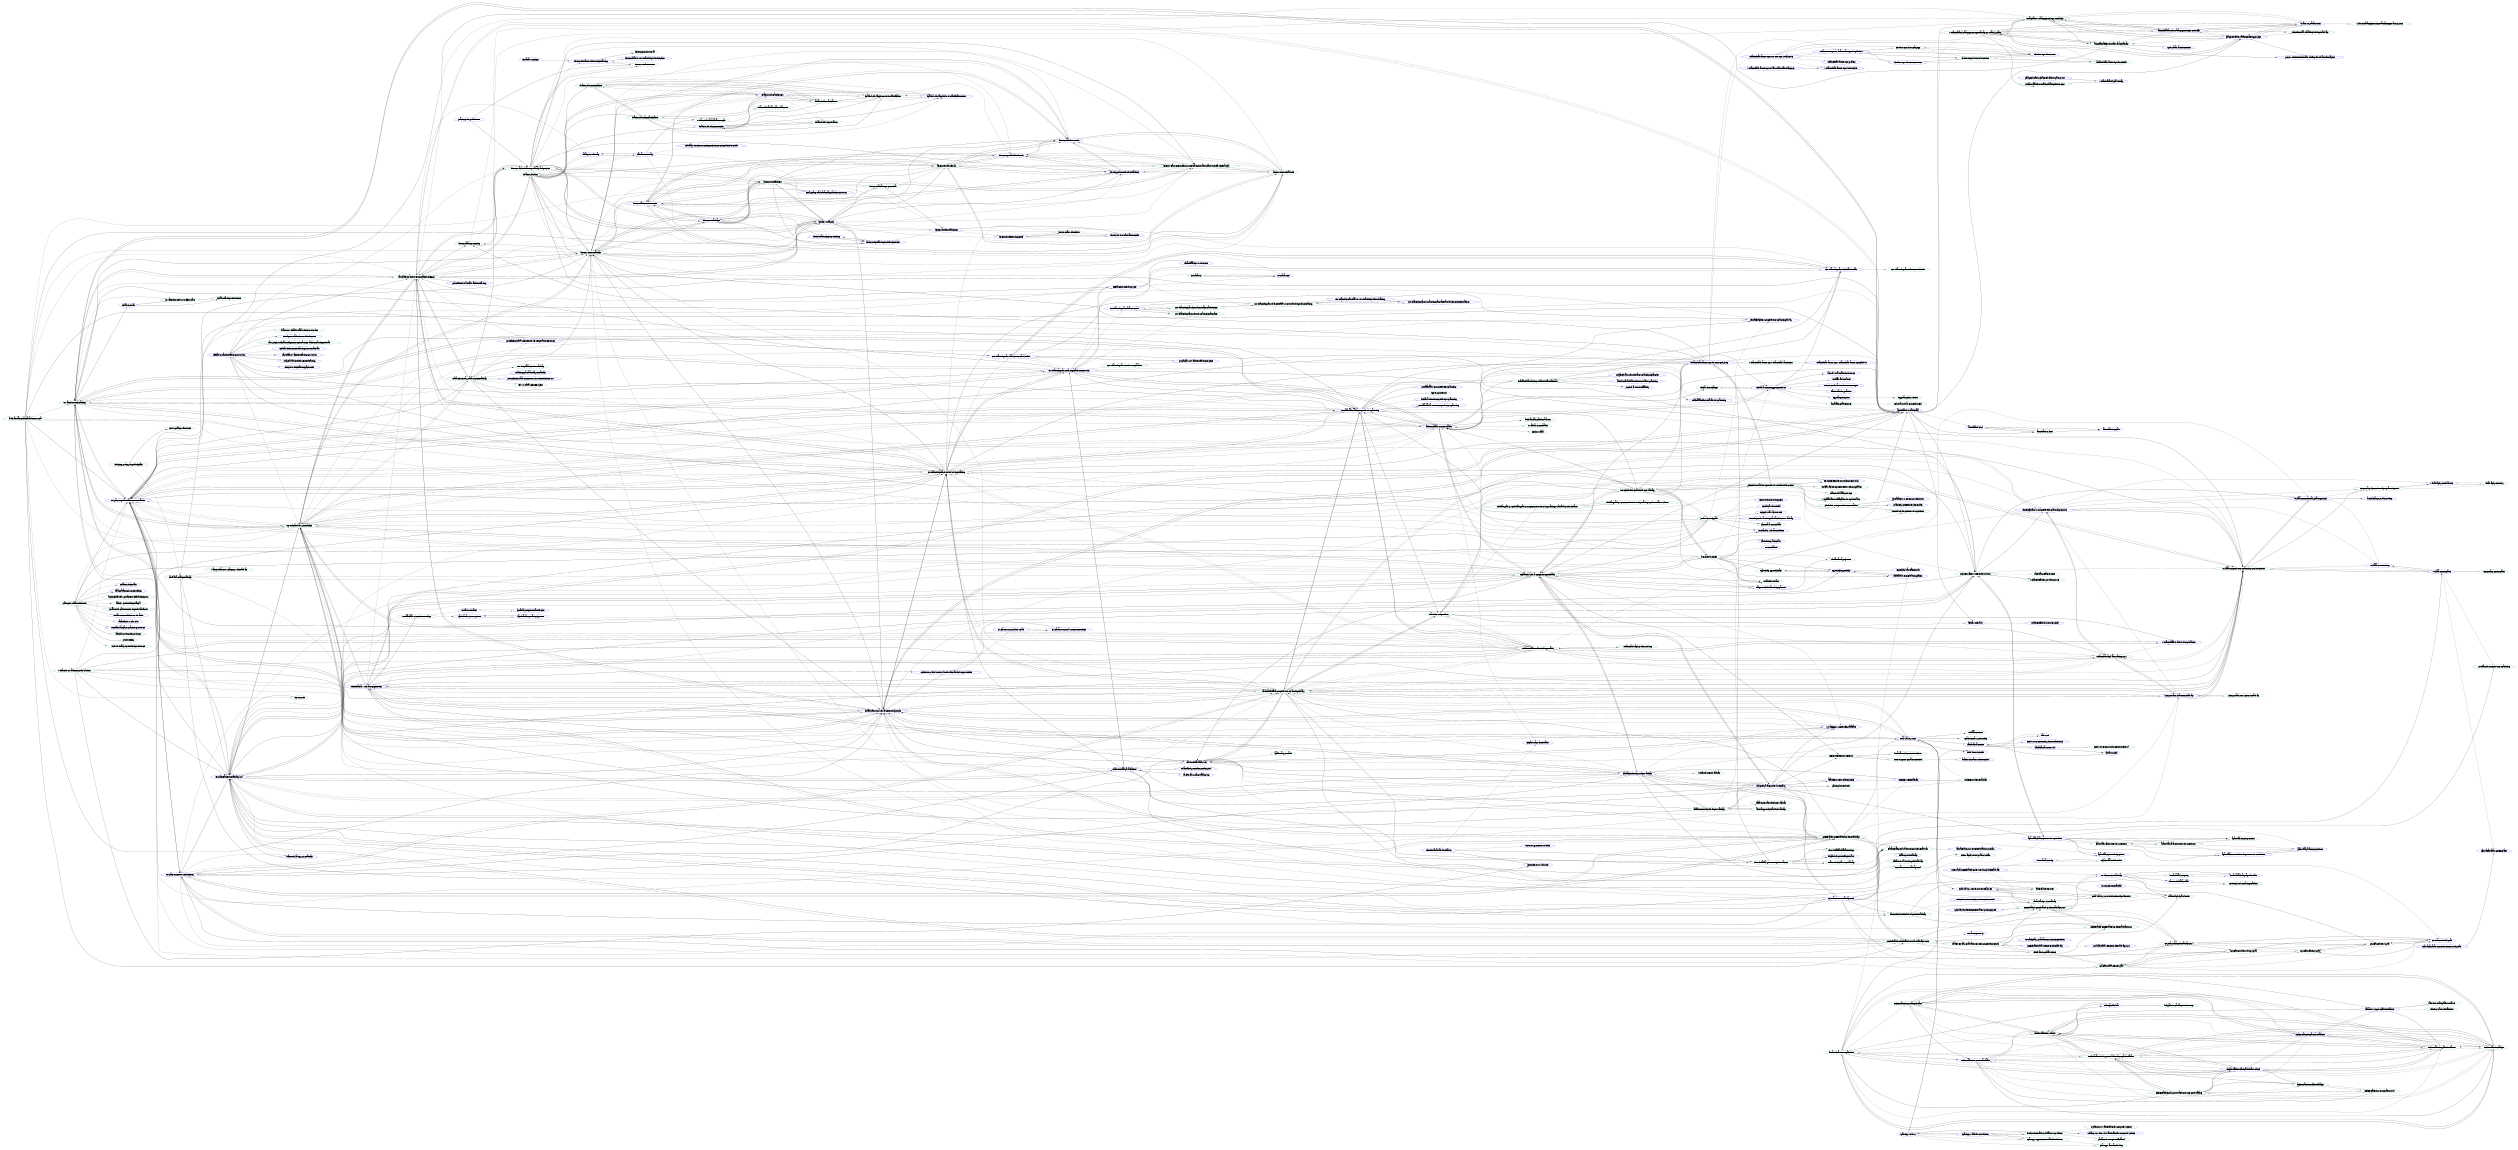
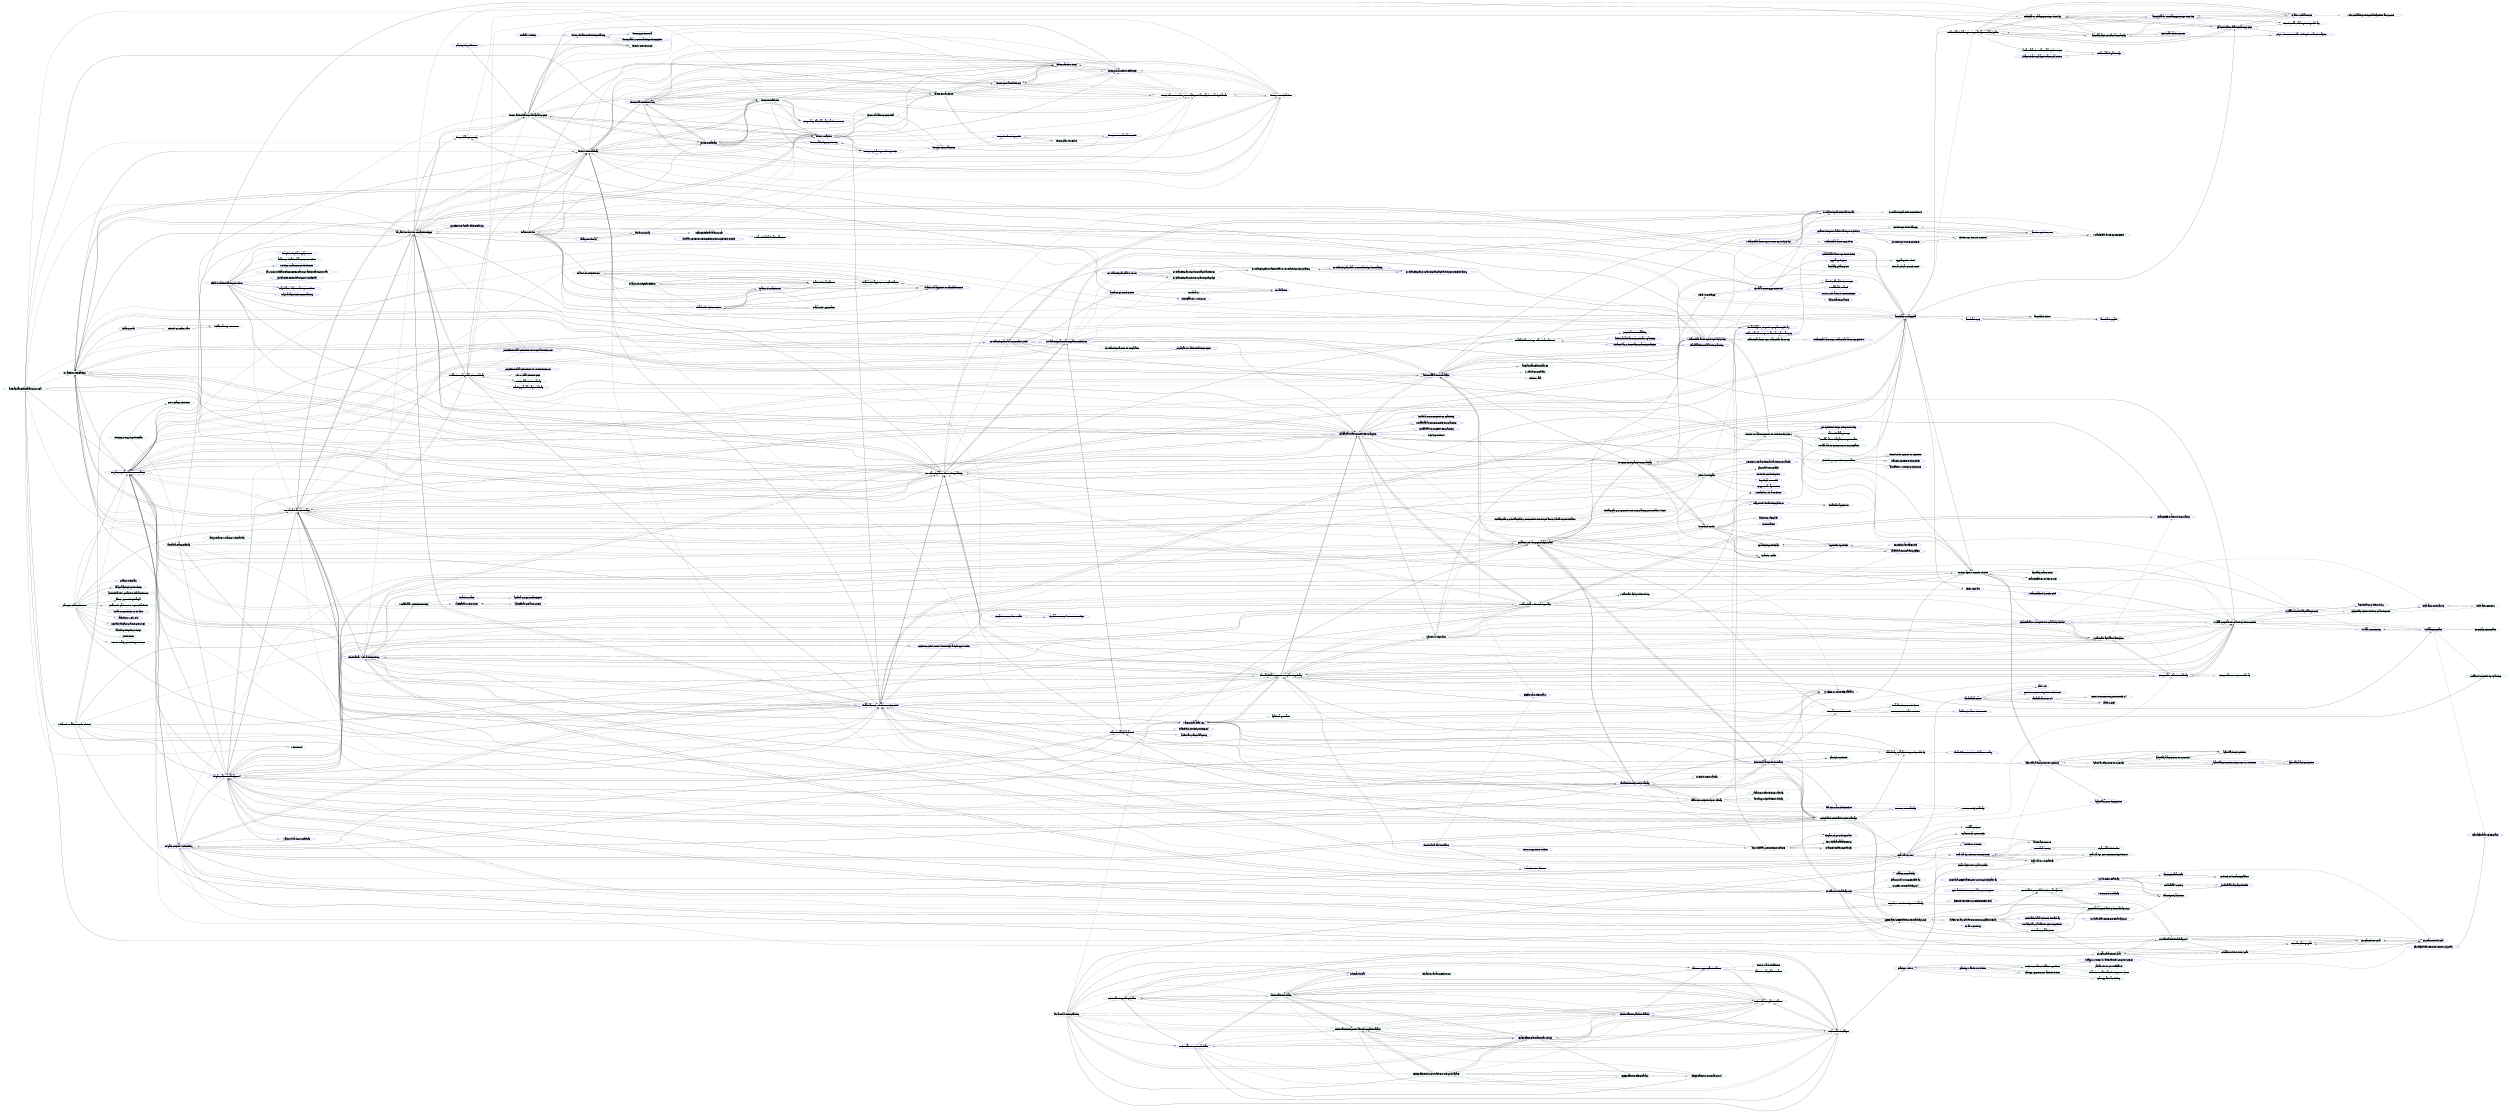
(180, 300) -> (179, 329)
(2174, 1120) -> (1872, 1000)
